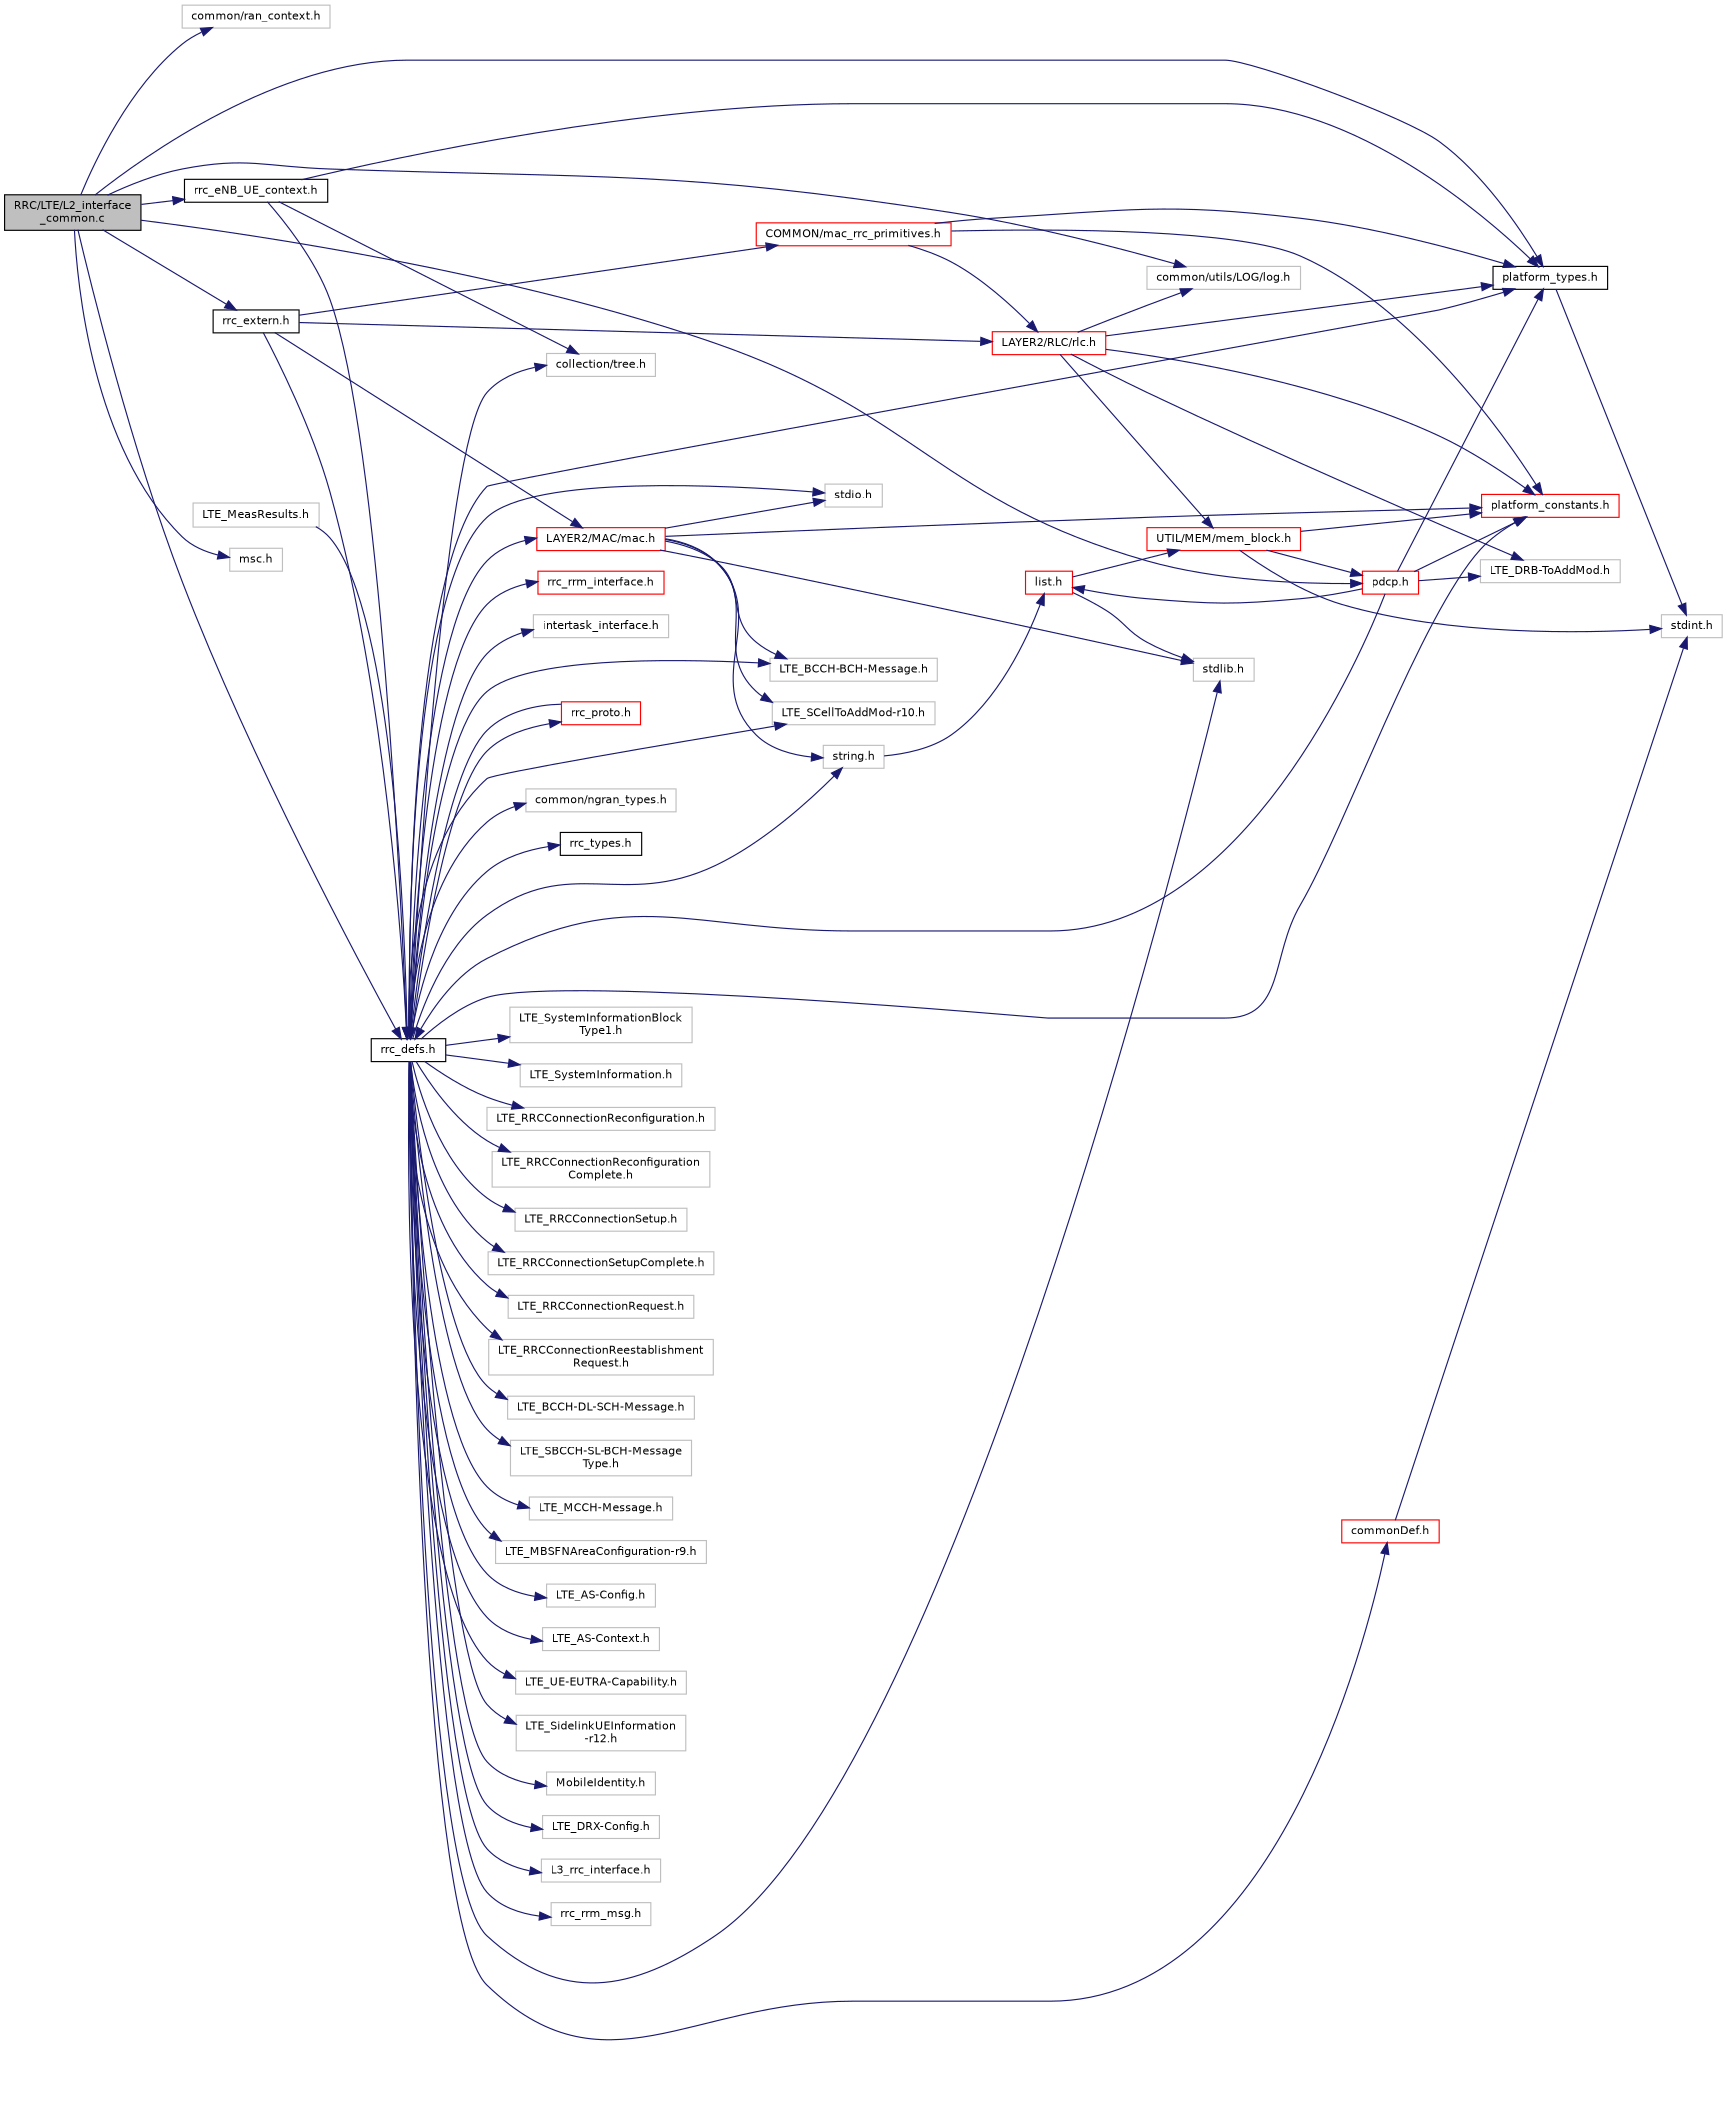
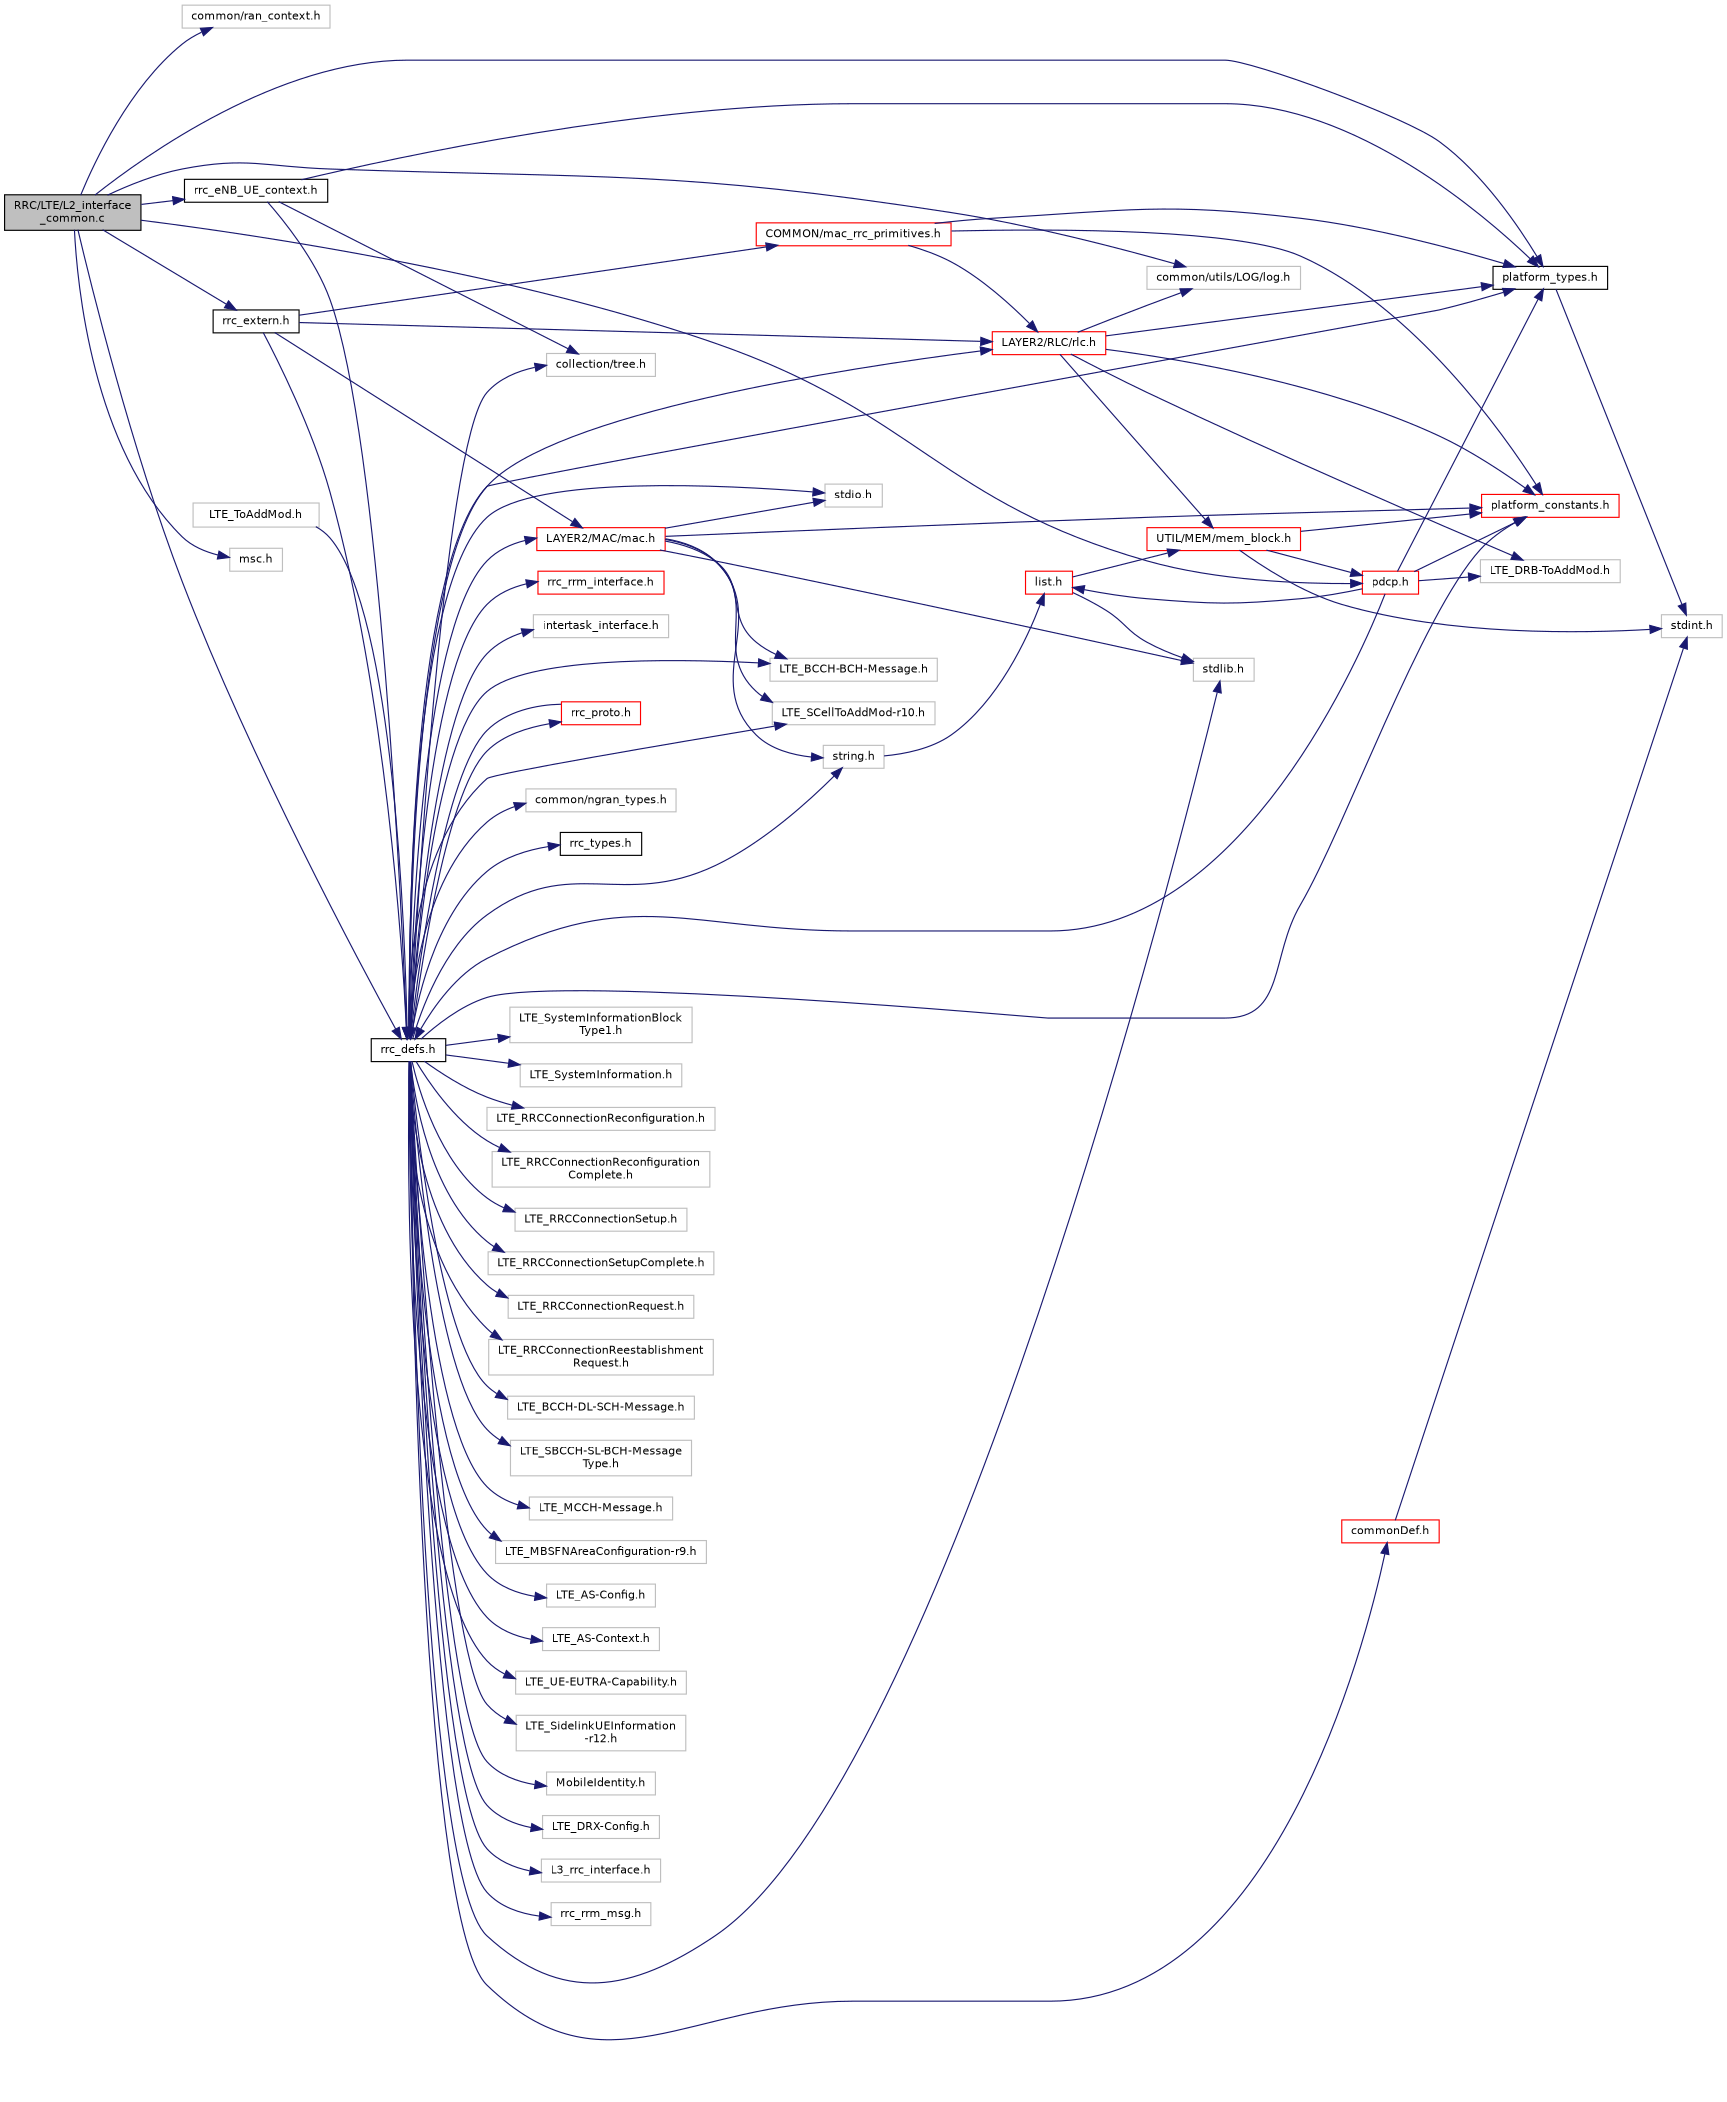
none -> (511, 468)
(256, 515) -> (256, 515)
